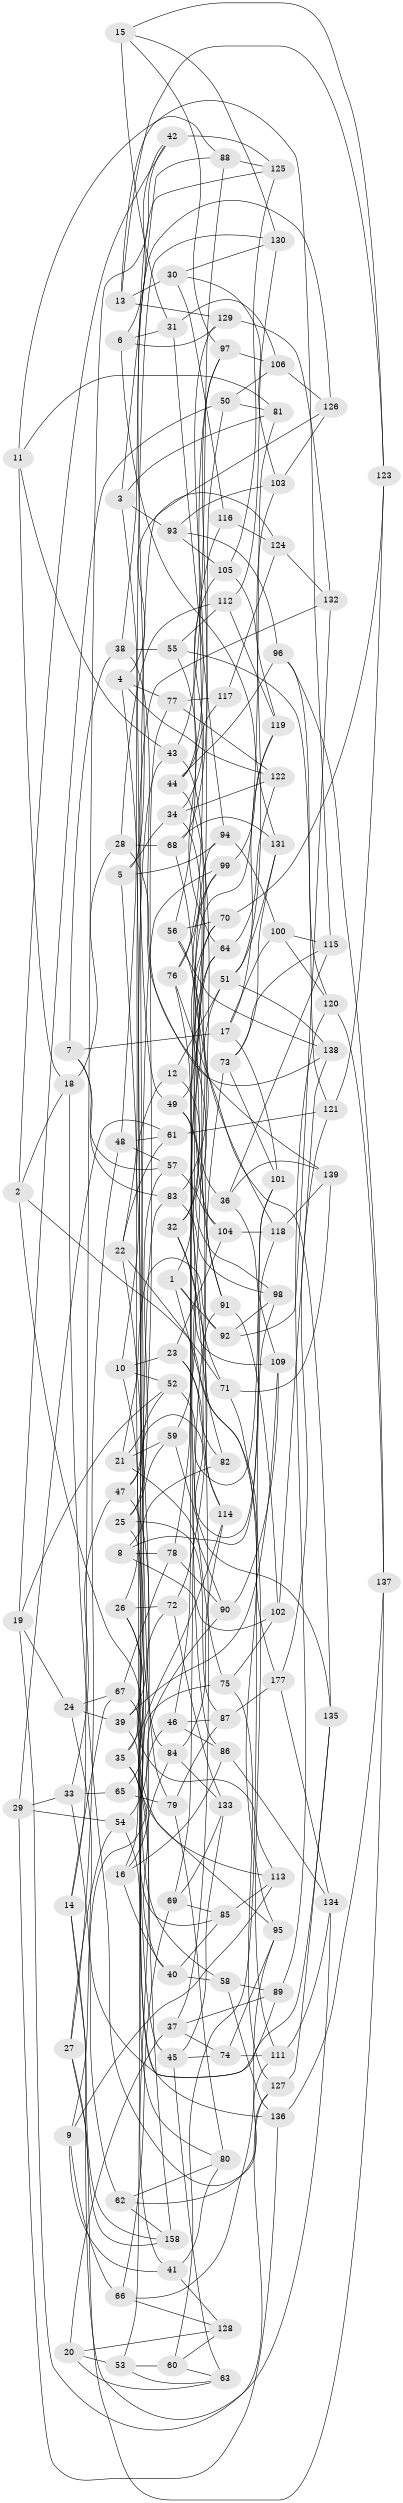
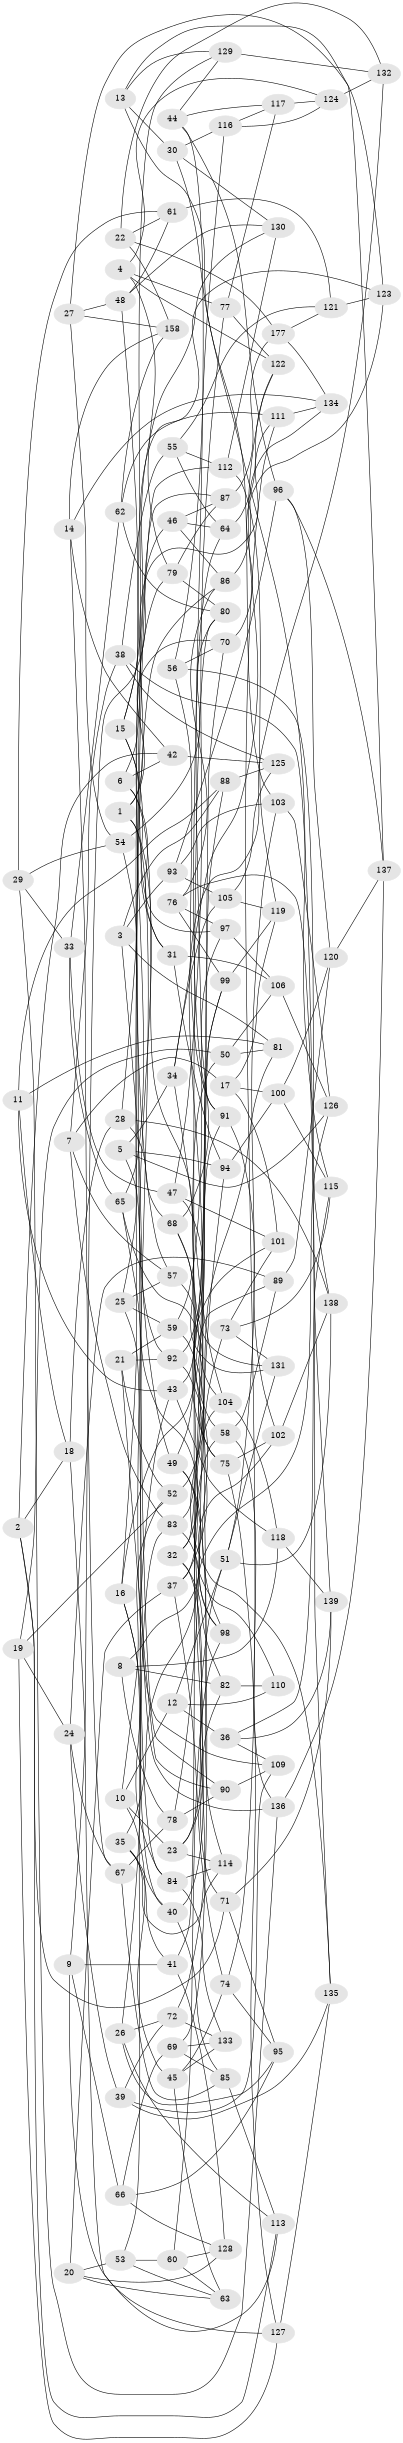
none -> (252, 115)
none -> (278, 1686)
